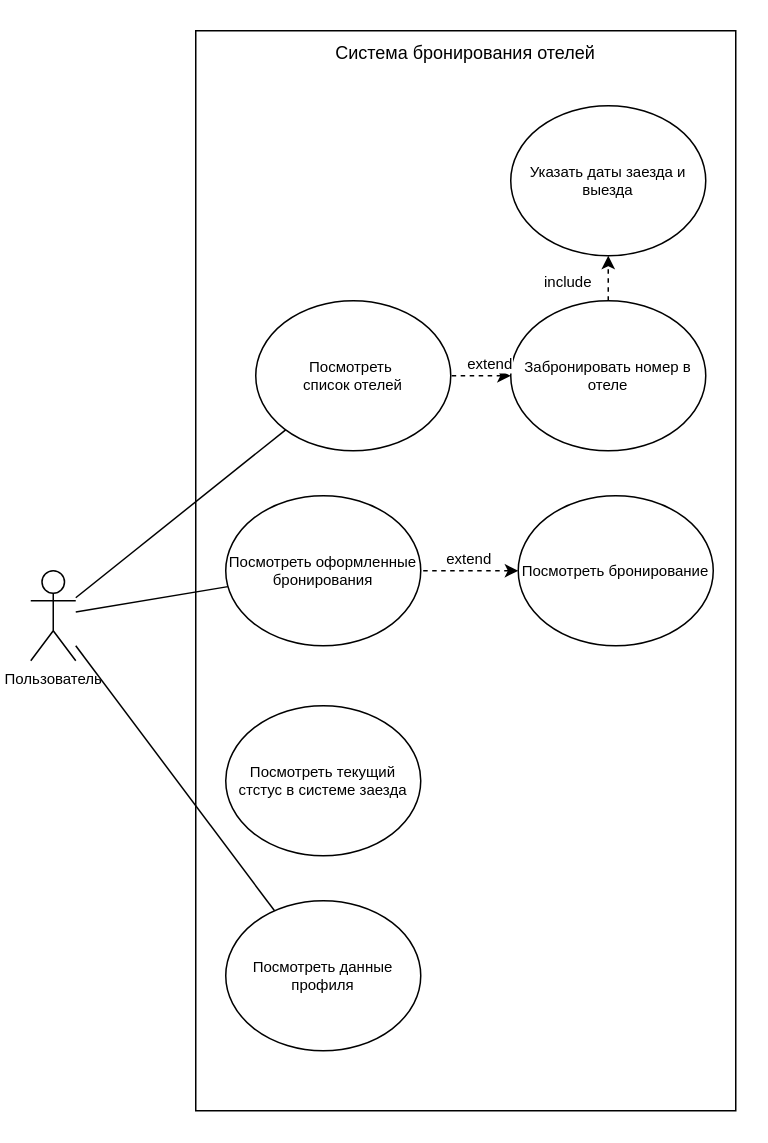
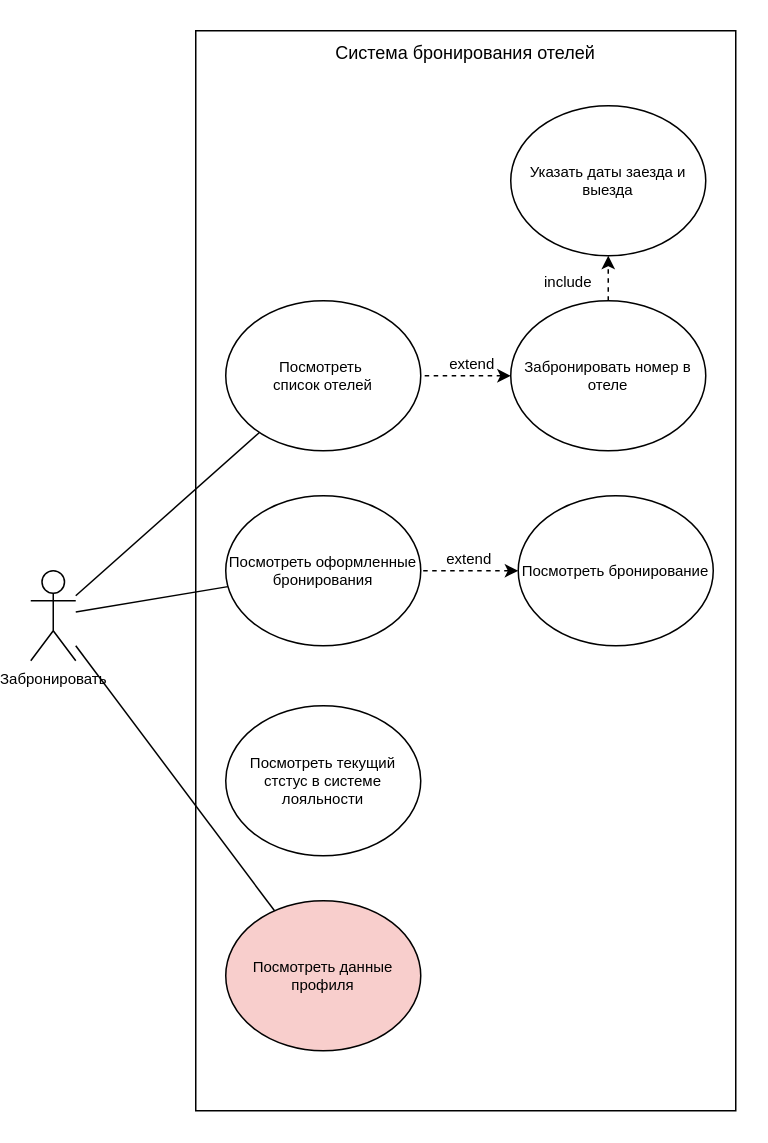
(353, 376) -> (323, 376)
(54, 680) -> (54, 680)
(323, 781) -> (323, 781)
(323, 976) -> (323, 976)
